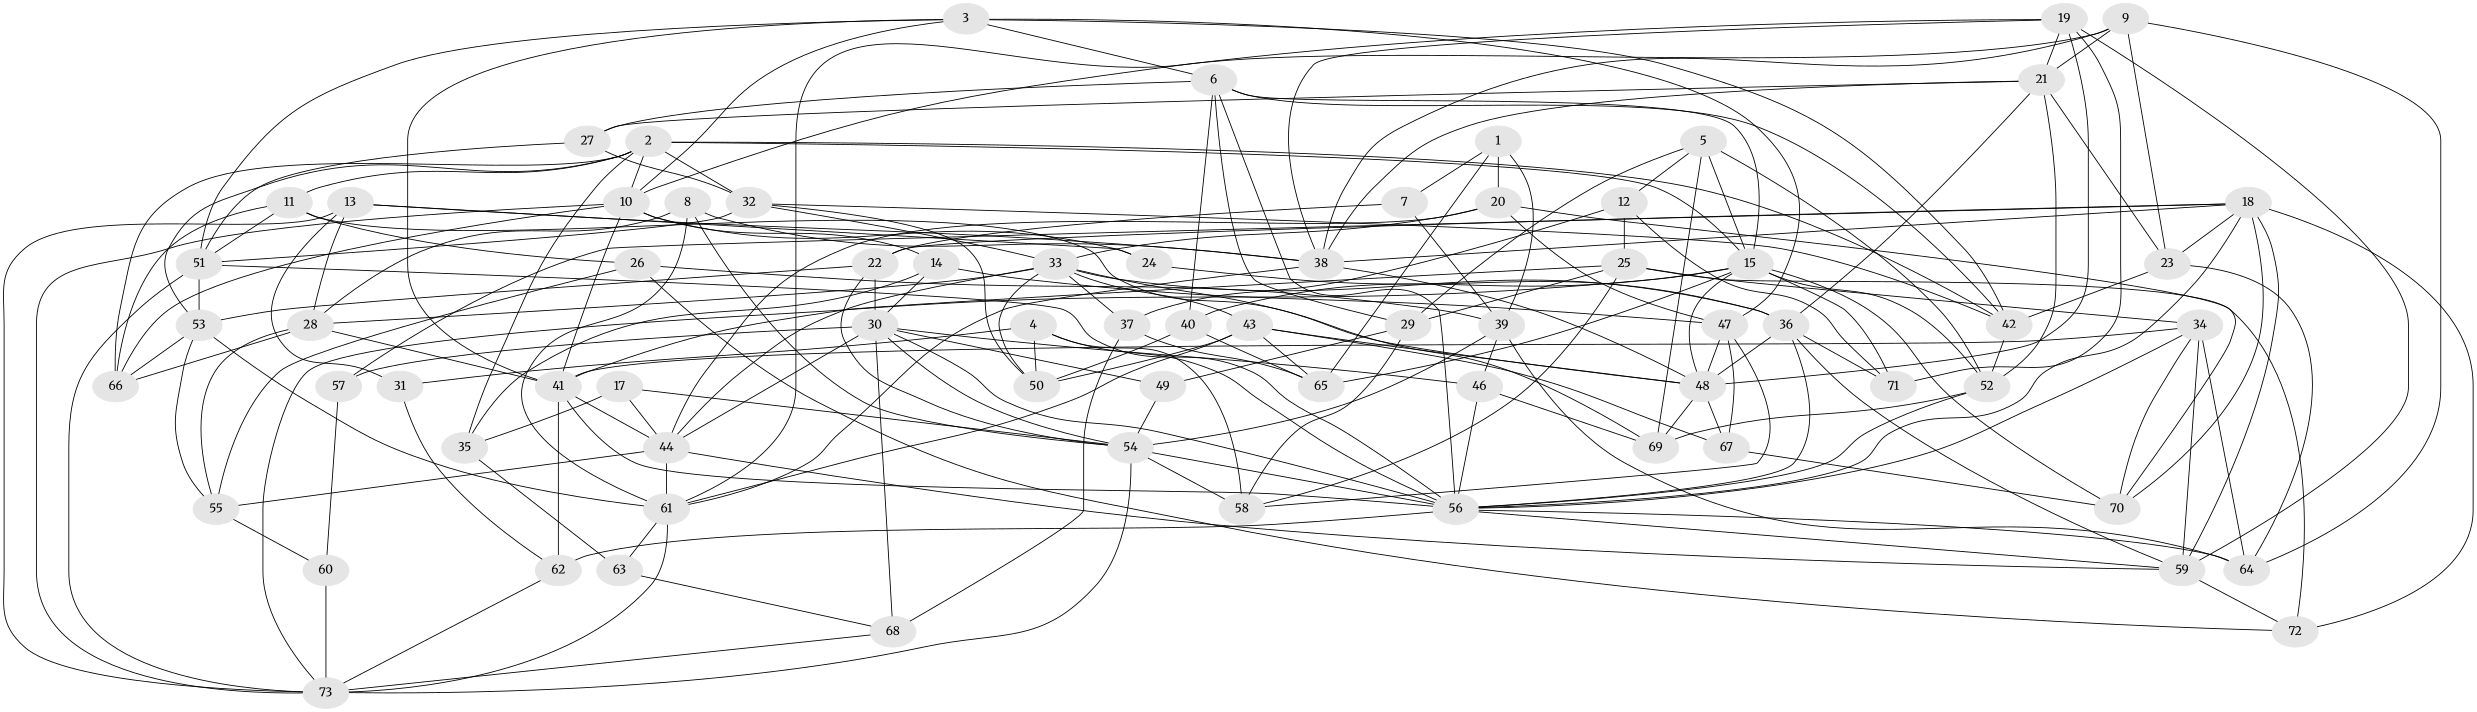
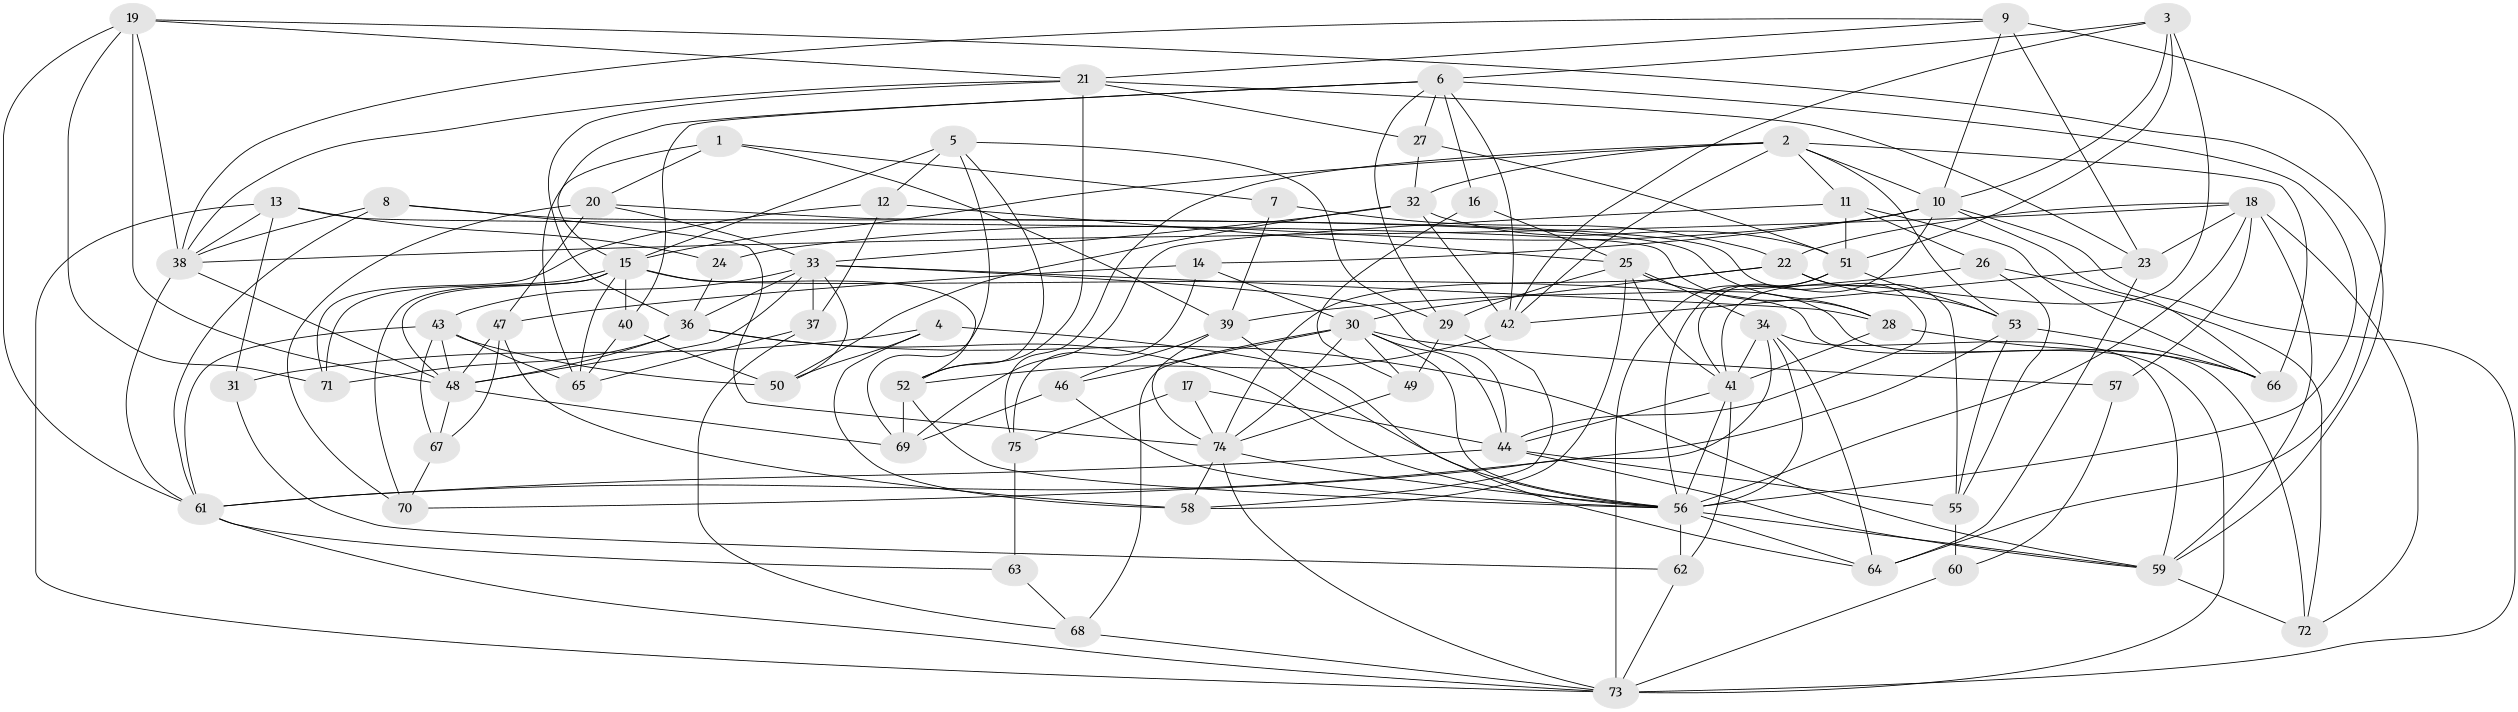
(1516, 50) -> none
none -> (1475, 203)
(2244, 378) -> none
(207, 389) -> (1952, 324)
(465, 448) -> (1015, 448)
(1130, 448) -> (1220, 448)
